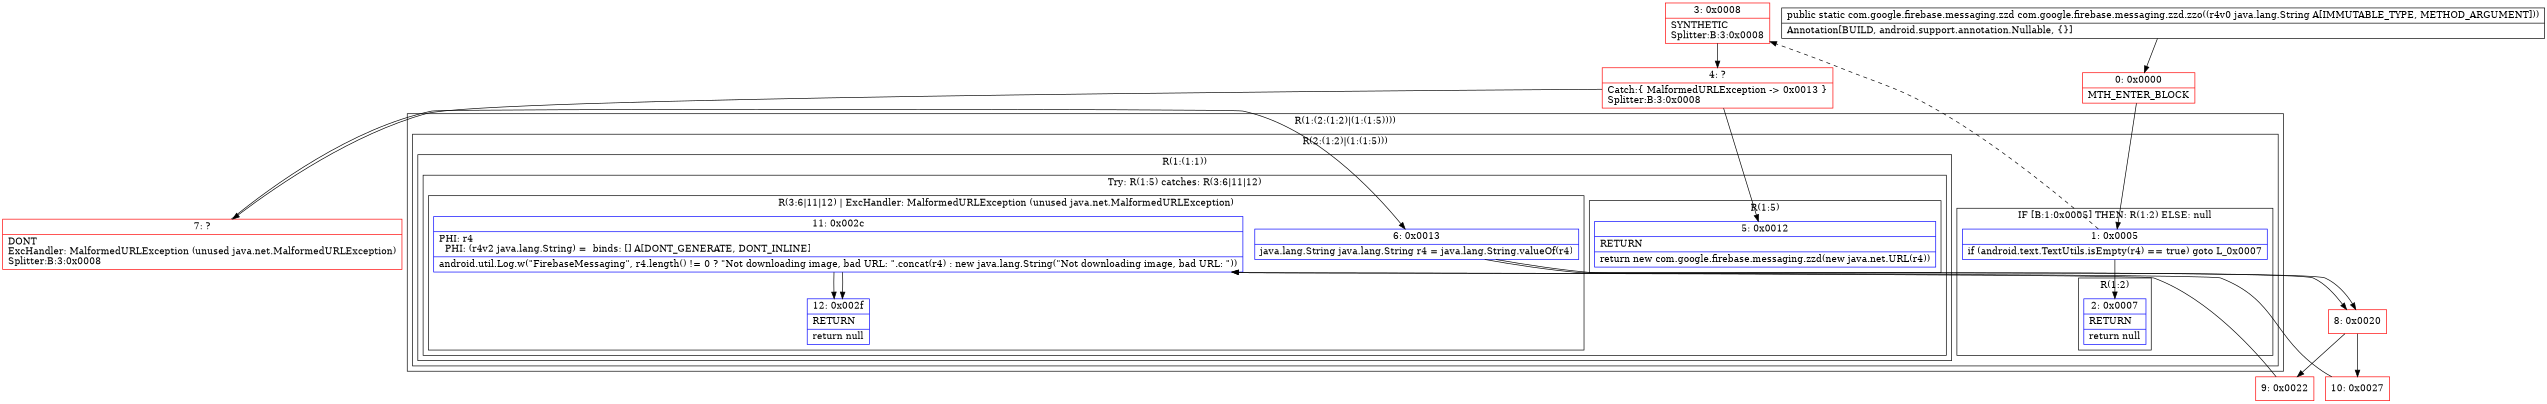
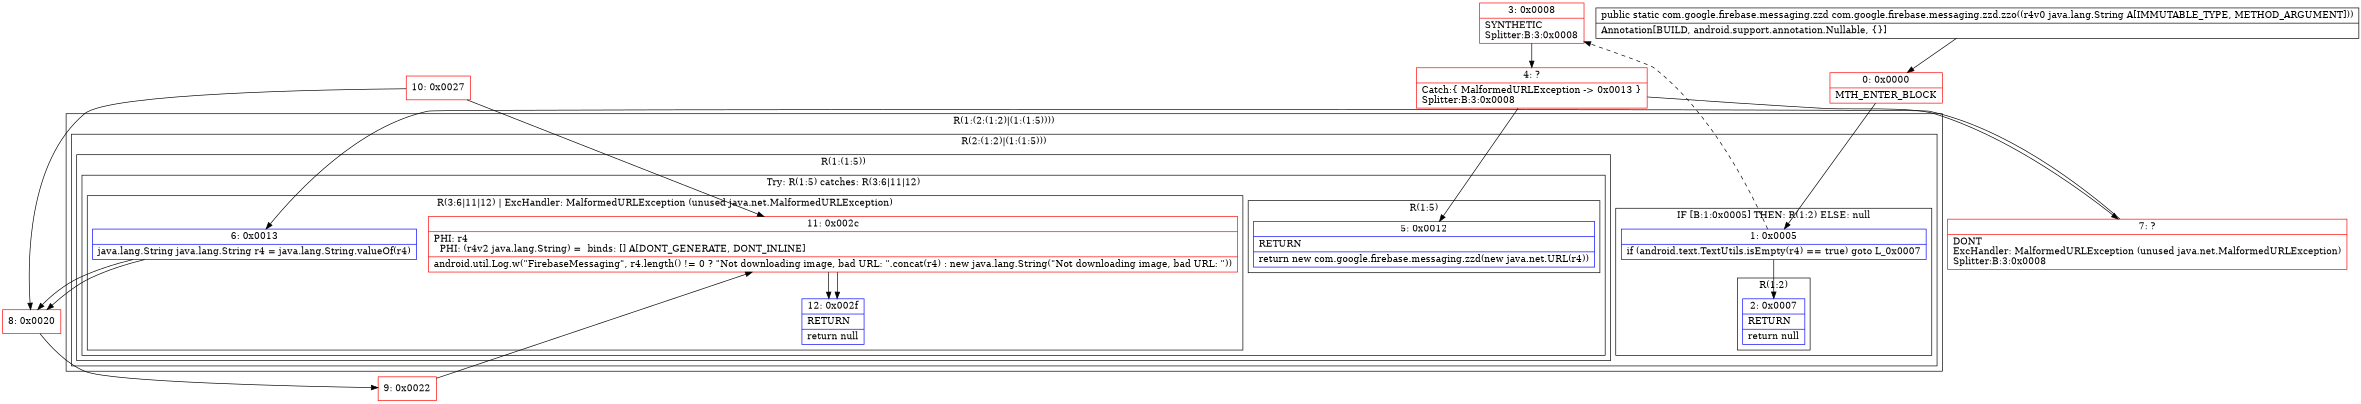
(1185, 162) -> (844, 162)
(838, 244) -> (833, 244)
(2358, 352) -> (143, 100)
